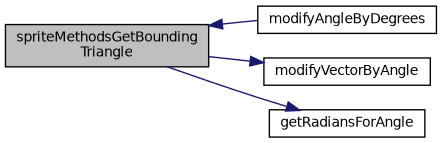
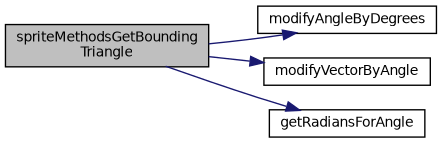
(240, 22) -> (246, 40)
